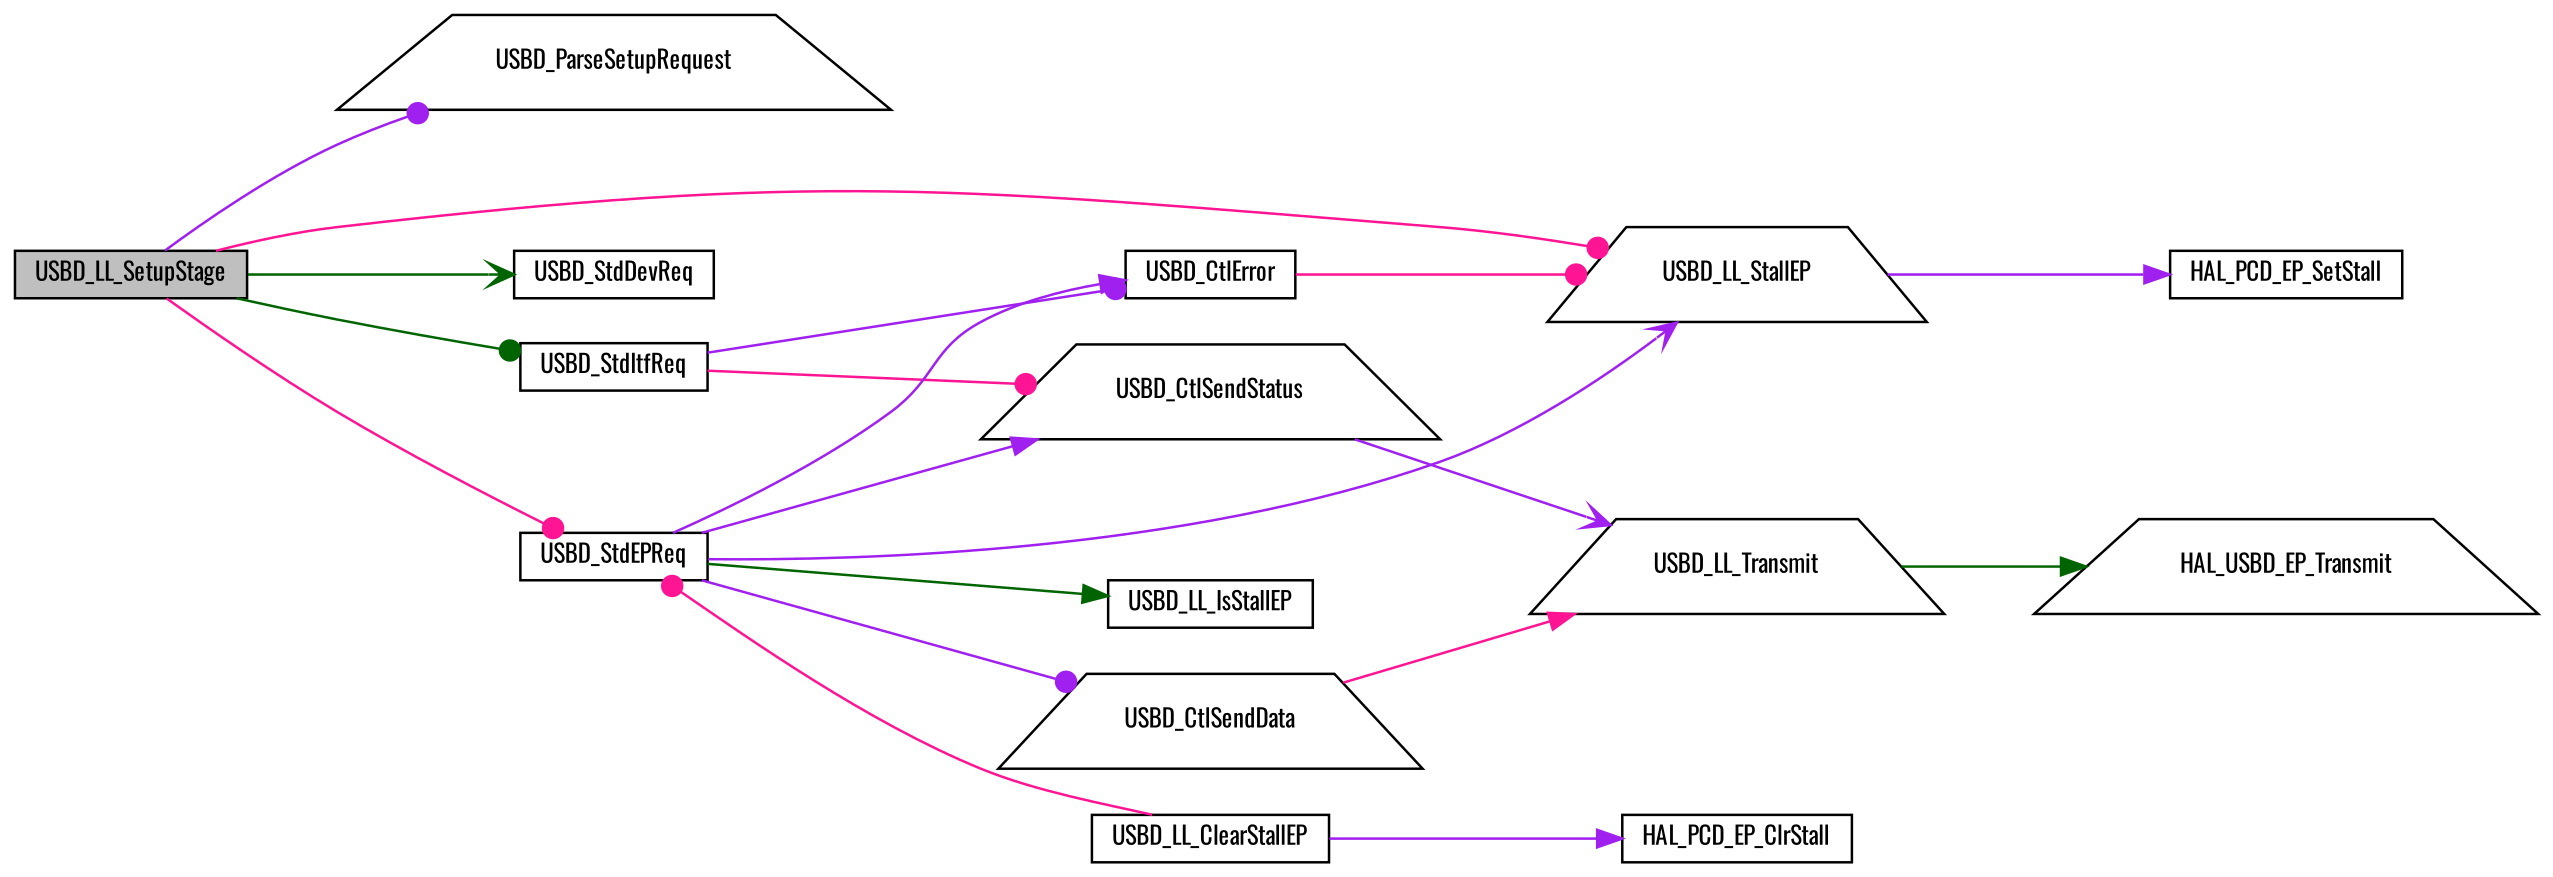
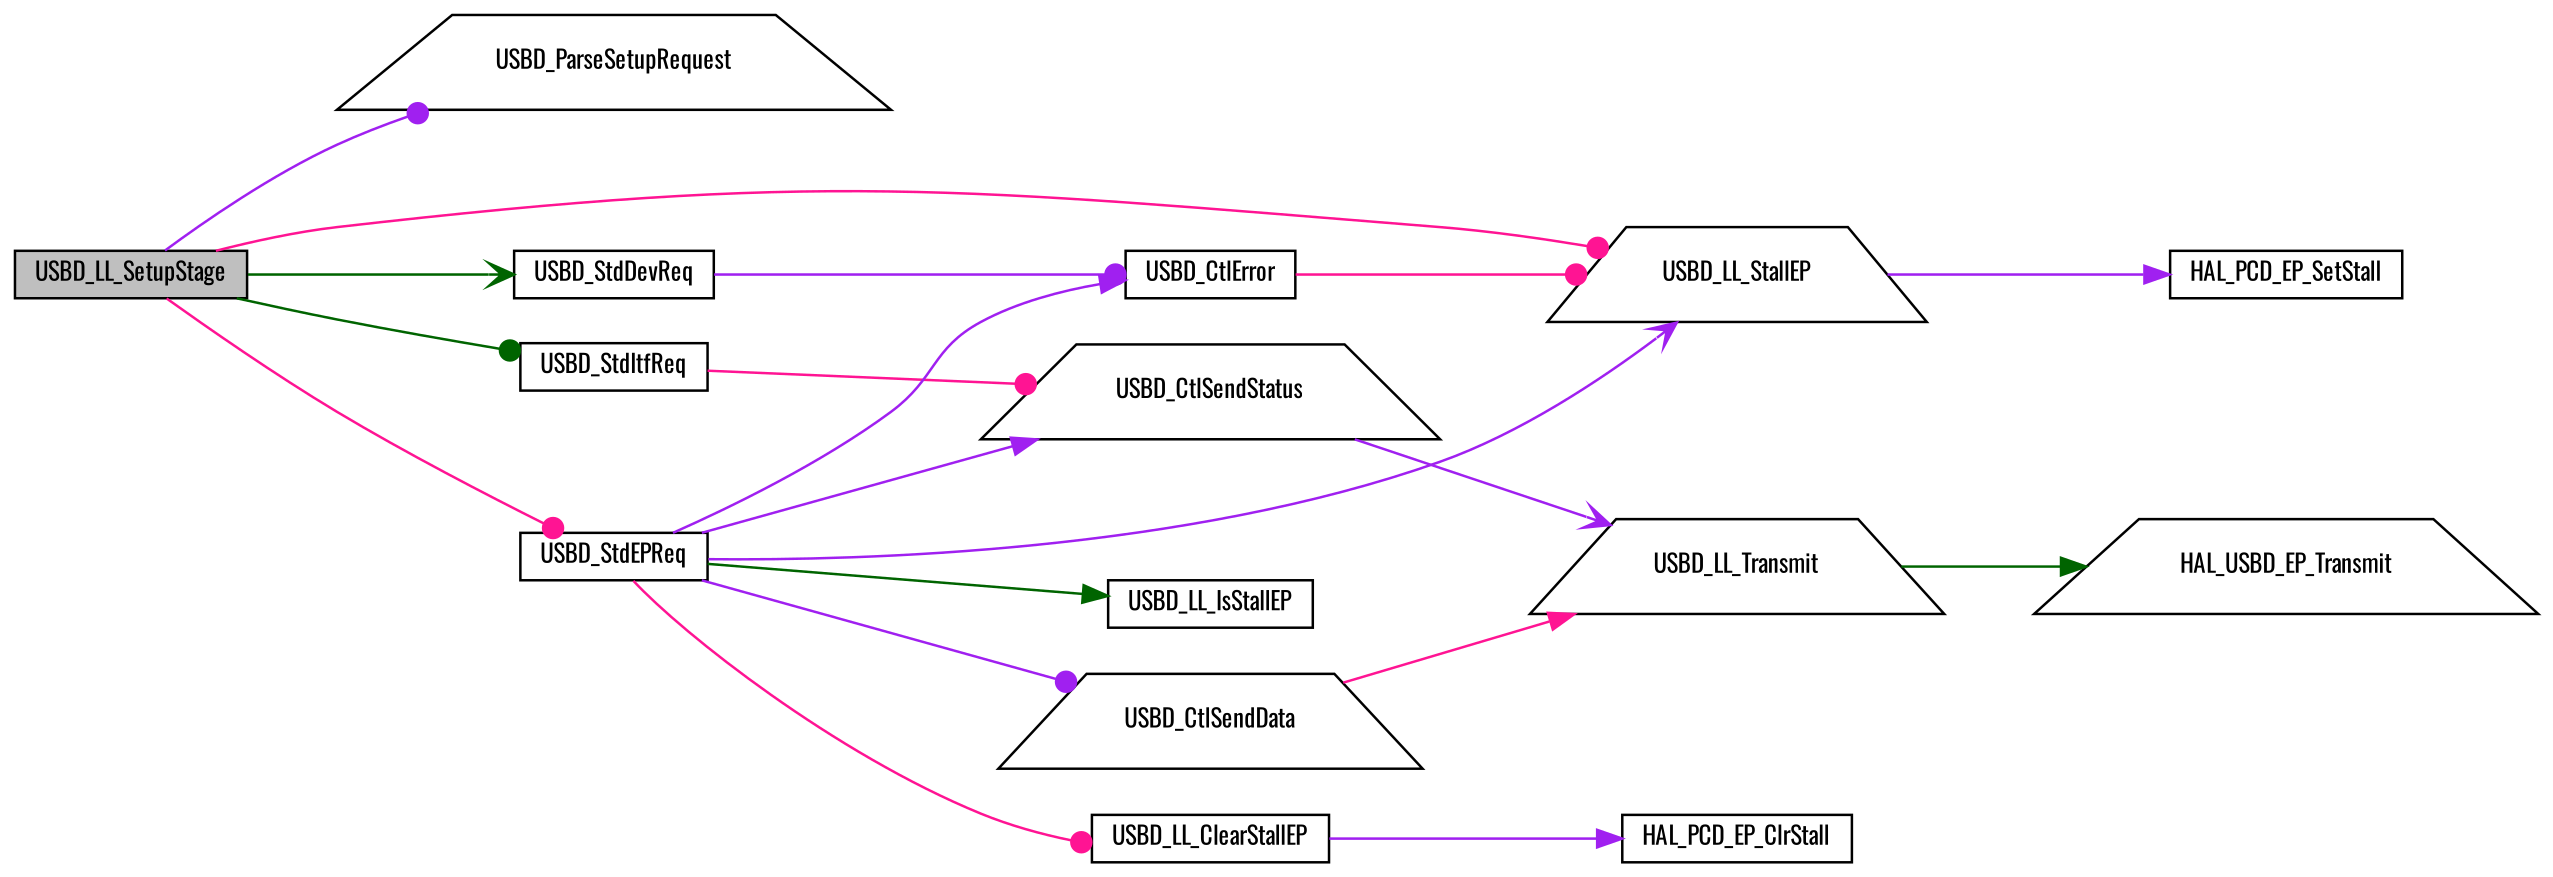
(906, 322) -> (910, 275)
(903, 732) -> (837, 738)
